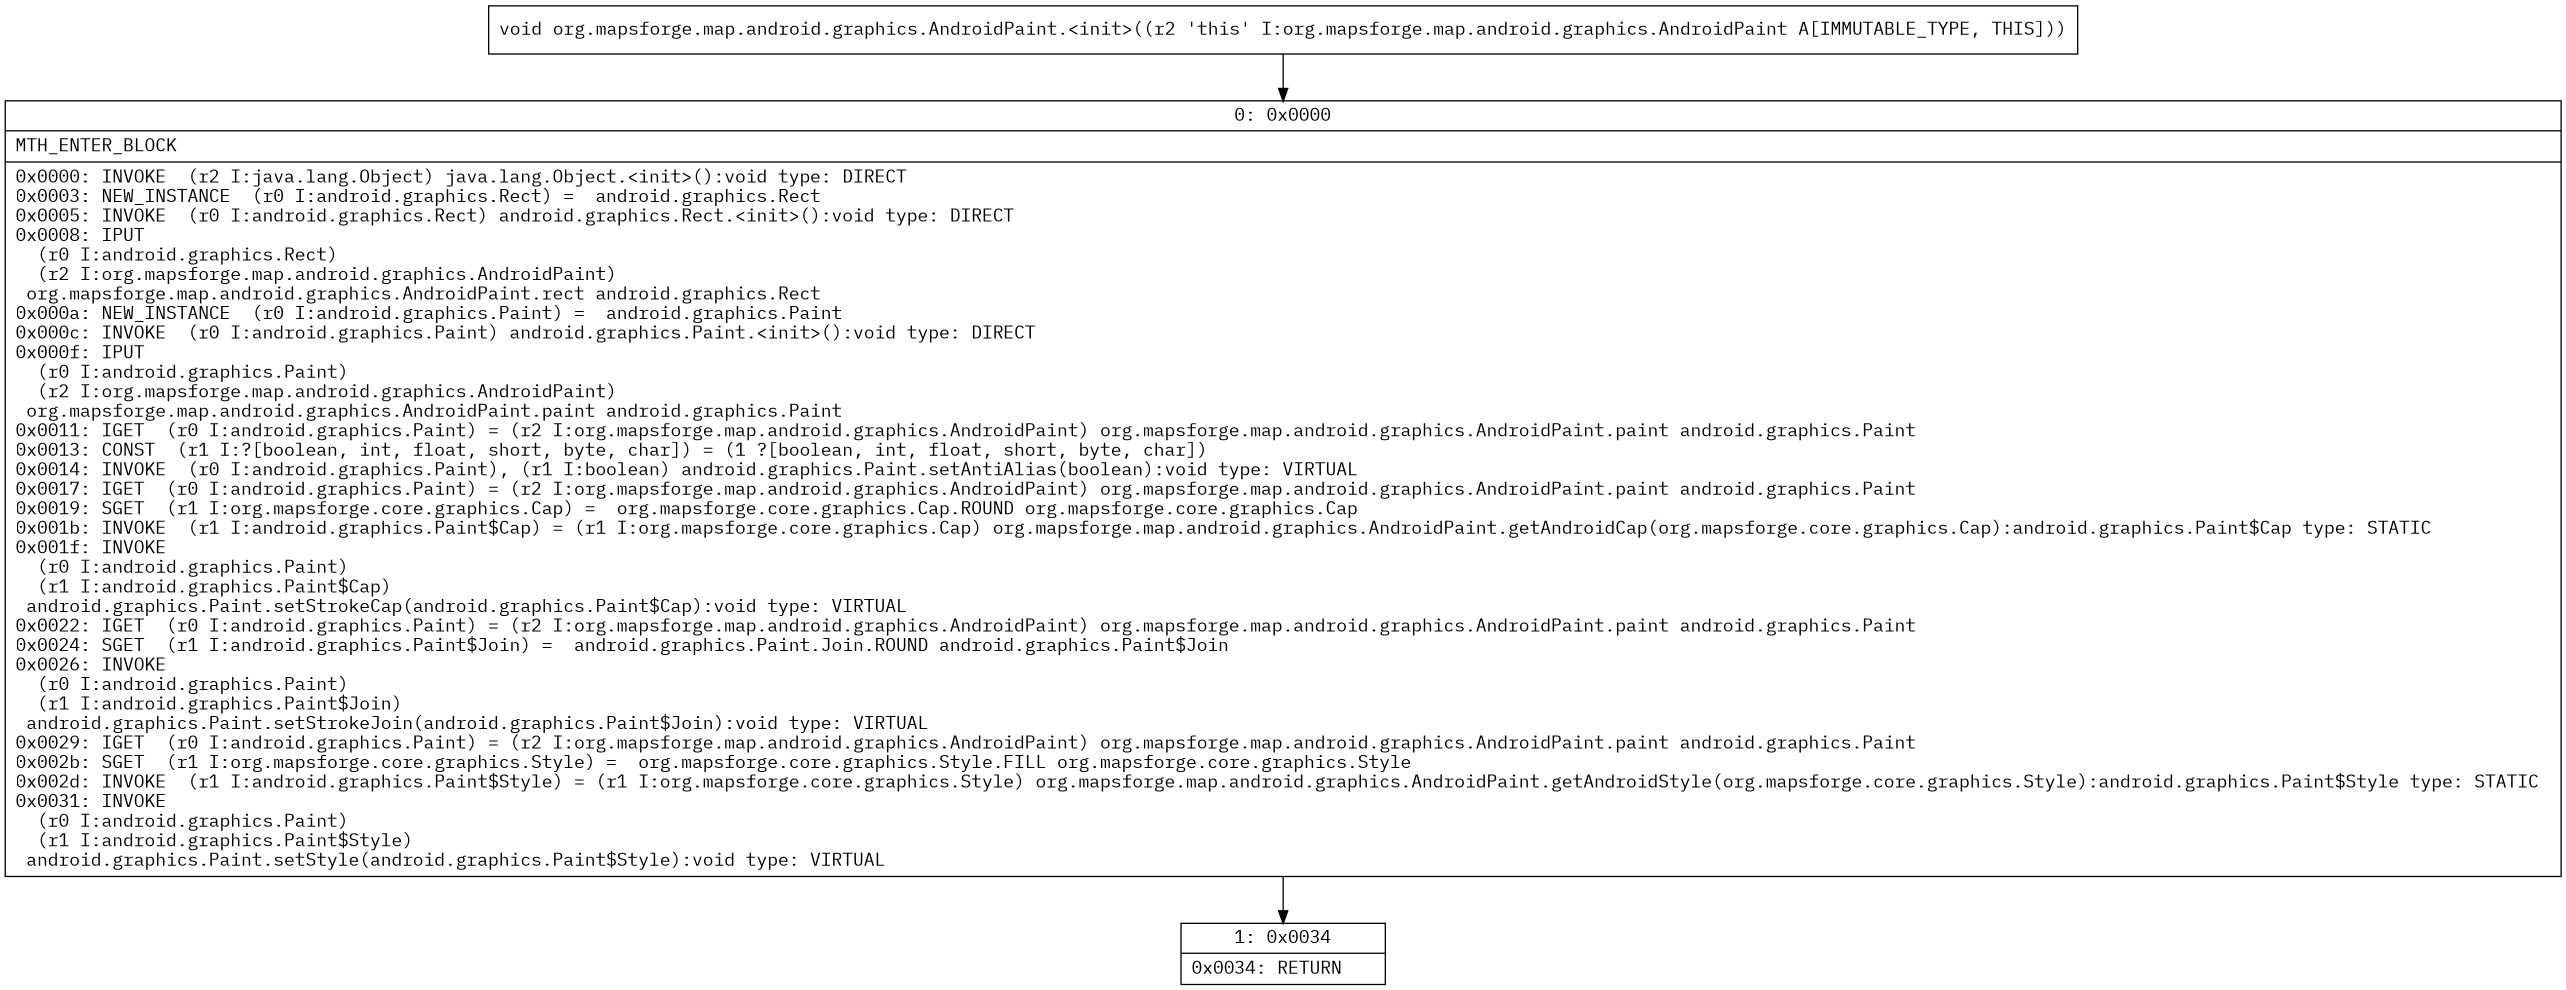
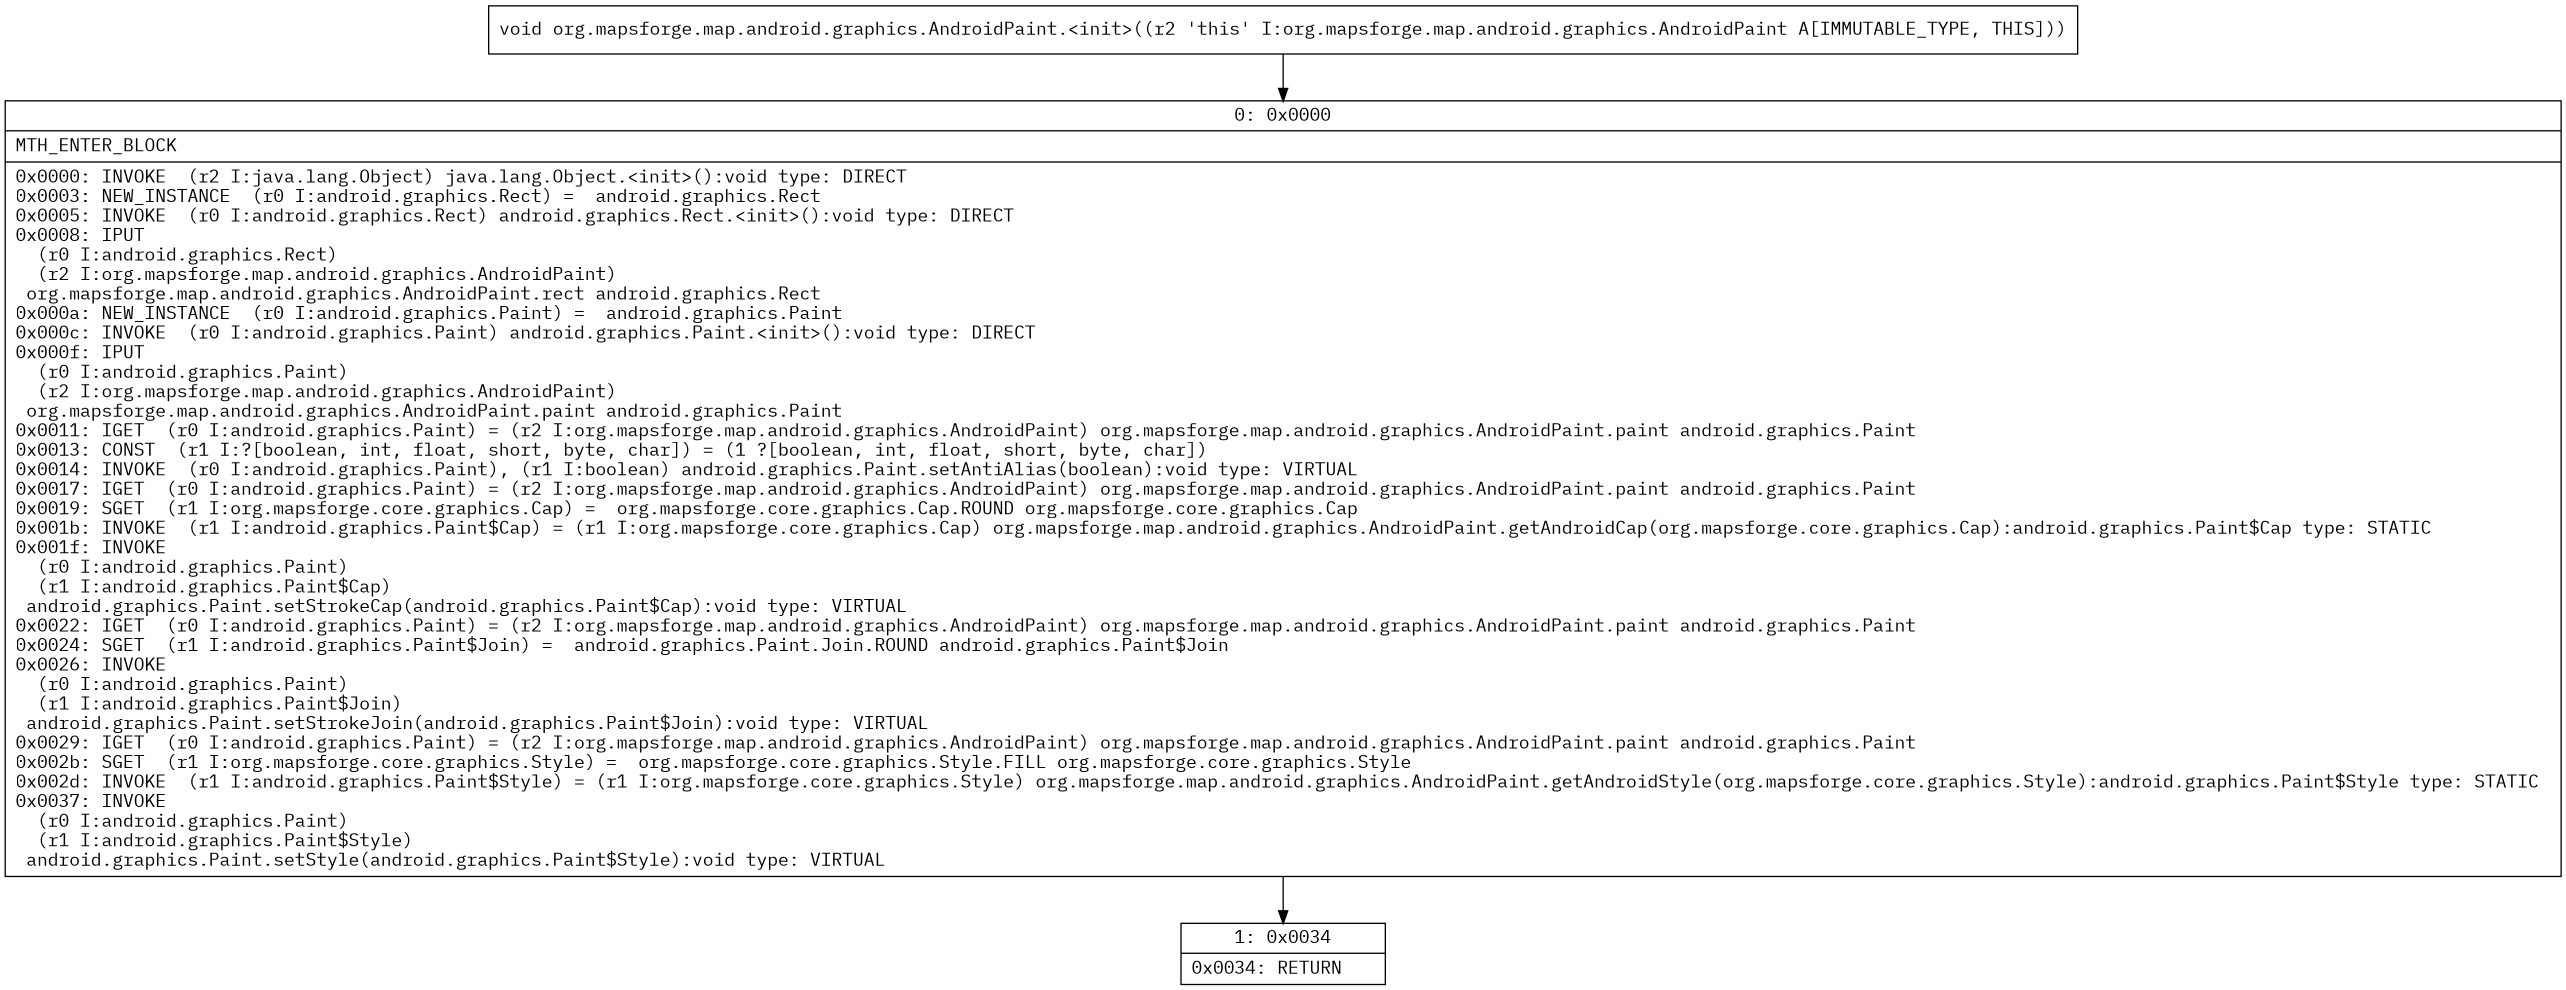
(102, 802) -> (102, 802)
